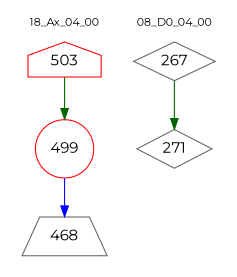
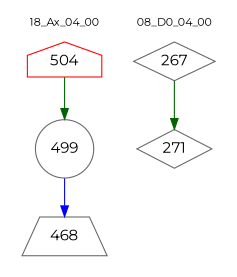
(65, 61) -> (65, 61)
(65, 149) -> (65, 149)
